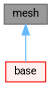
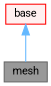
(26, 48) -> (26, 48)
